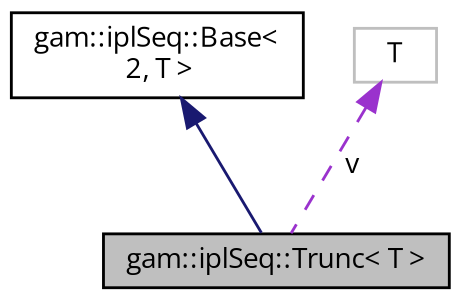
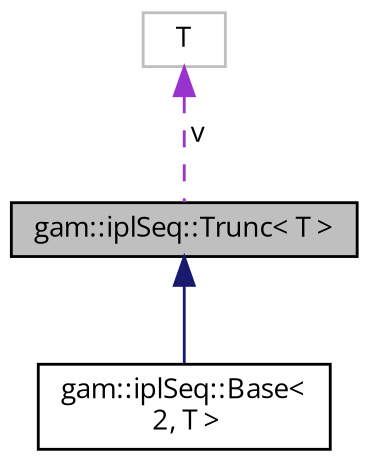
(229, 178) -> (184, 325)
